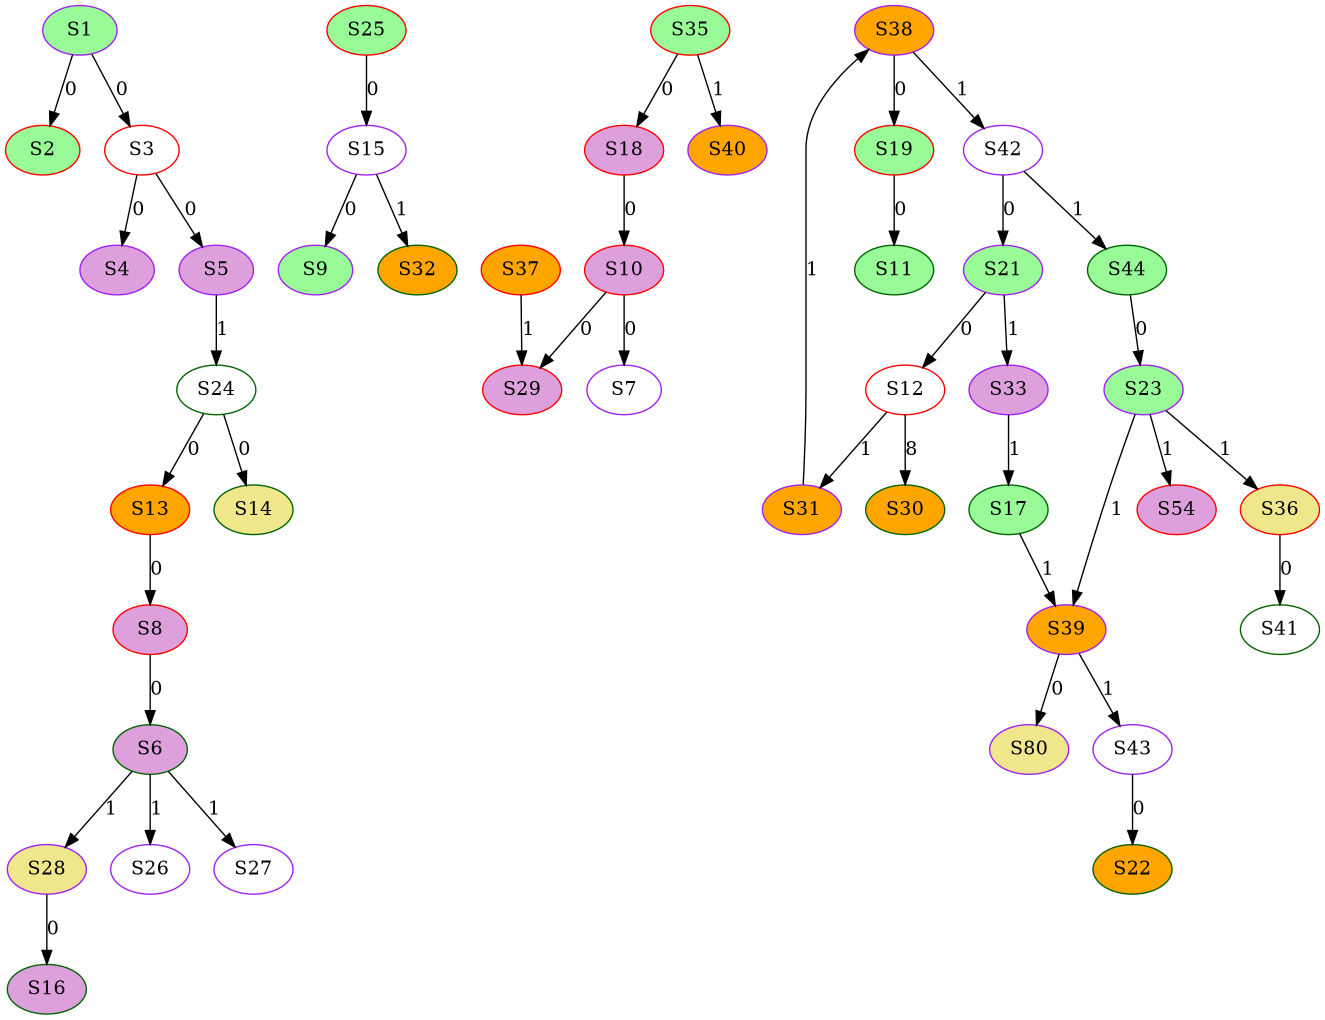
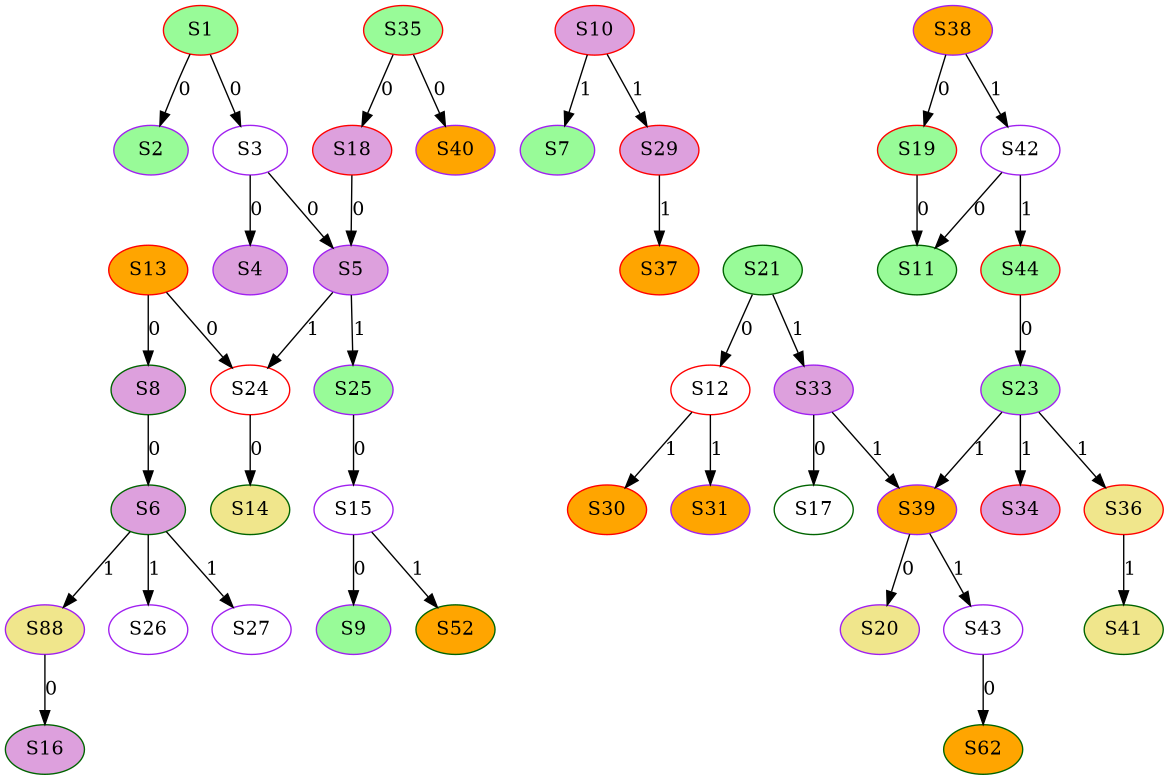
(80, 30) -> (201, 30)
(366, 30) -> (354, 390)
(719, 90) -> (440, 90)
(43, 150) -> (151, 150)
(142, 150) -> (250, 150)
(624, 203) -> (352, 203)
(1003, 203) -> (973, 205)
(806, 263) -> none
(417, 270) -> (455, 630)
(1003, 270) -> (763, 270)
(1127, 270) -> (1020, 270)
none -> (352, 323)
(521, 323) -> (659, 203)
(587, 330) -> (639, 90)
(631, 330) -> (586, 90)
(216, 390) -> (250, 390)
(624, 390) -> (557, 150)
(187, 444) -> (195, 325)
(912, 450) -> (672, 450)
(1015, 450) -> (821, 450)
(905, 510) -> (607, 510)
(1009, 510) -> (814, 510)
(1177, 510) -> (1020, 510)
(1034, 563) -> (861, 445)
(1287, 570) -> (1131, 570)
(150, 630) -> (148, 390)
(1280, 630) -> (1124, 630)
(1029, 750) -> (880, 630)
(47, 869) -> (45, 630)
(1133, 869) -> (983, 750)
